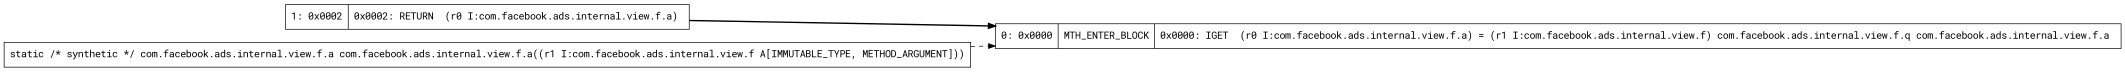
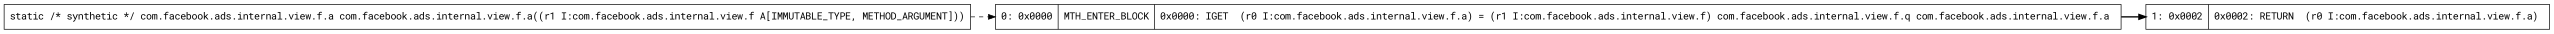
(839, 23) -> (2130, 17)
